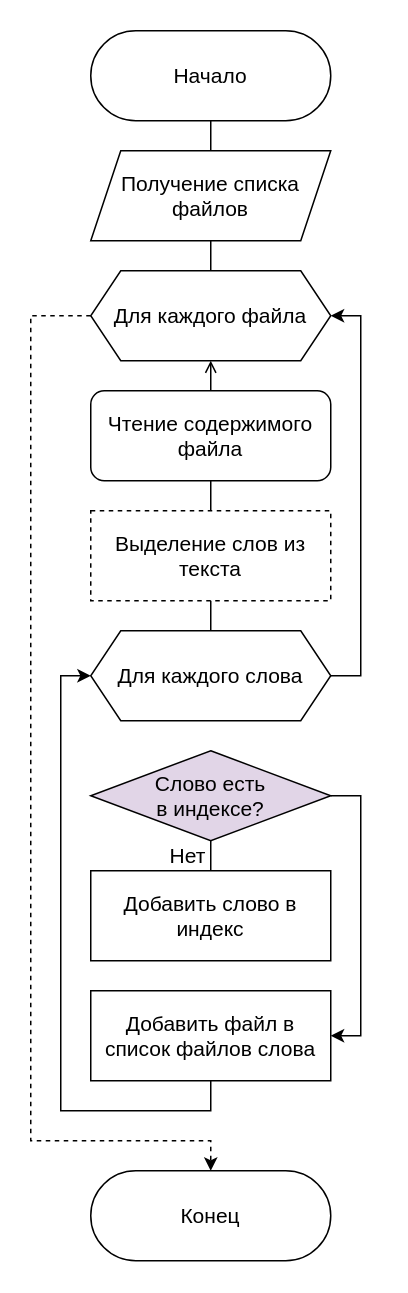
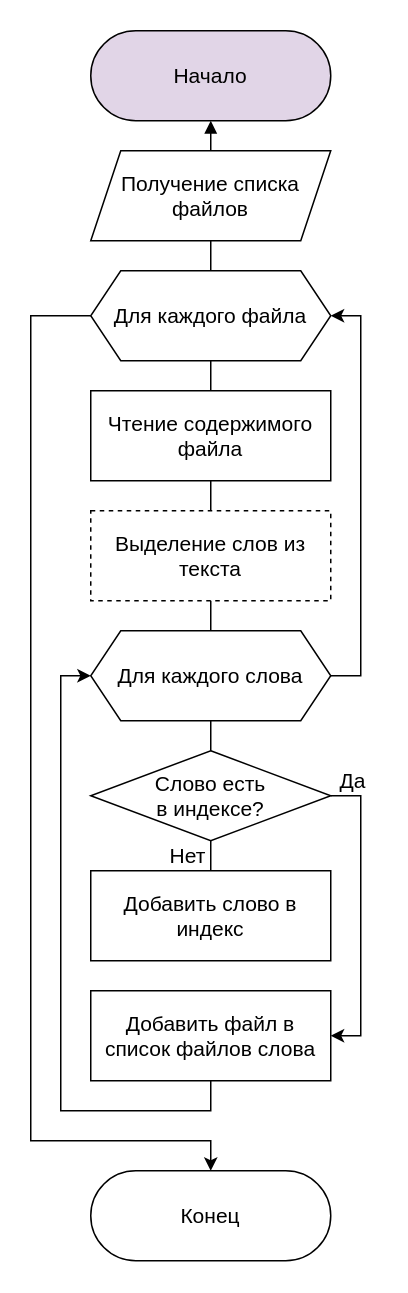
(211, 76) -> (211, 76)
(211, 128) -> (211, 134)
(211, 368) -> (211, 366)
(211, 436) -> (211, 436)
none -> (211, 736)
none -> (353, 781)
(211, 796) -> (211, 796)
(31, 798) -> (31, 798)
